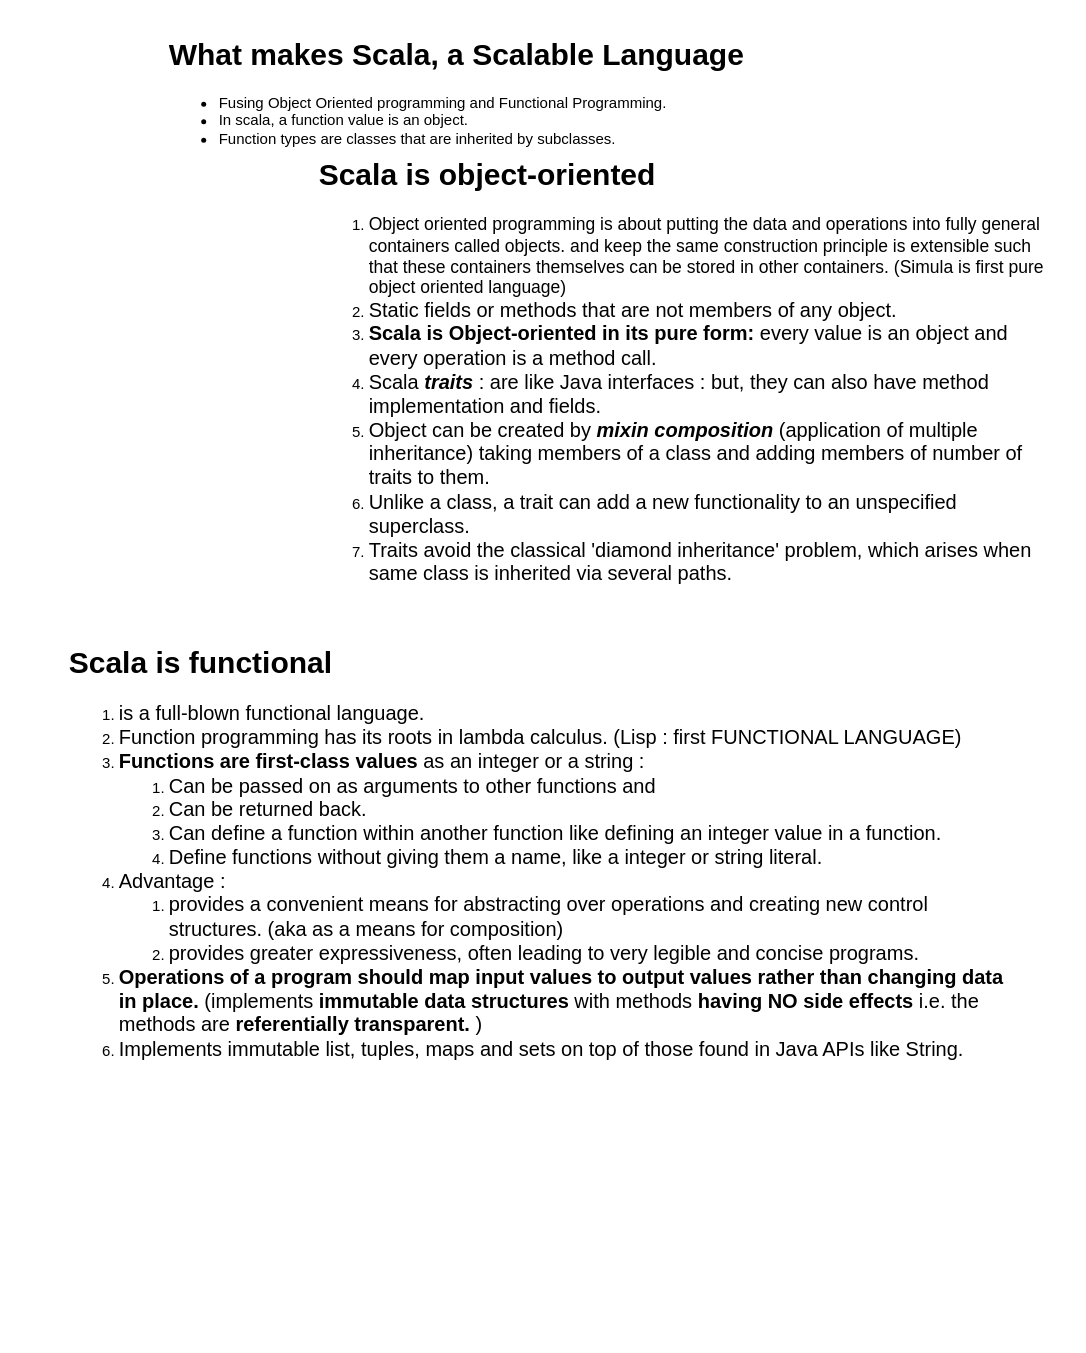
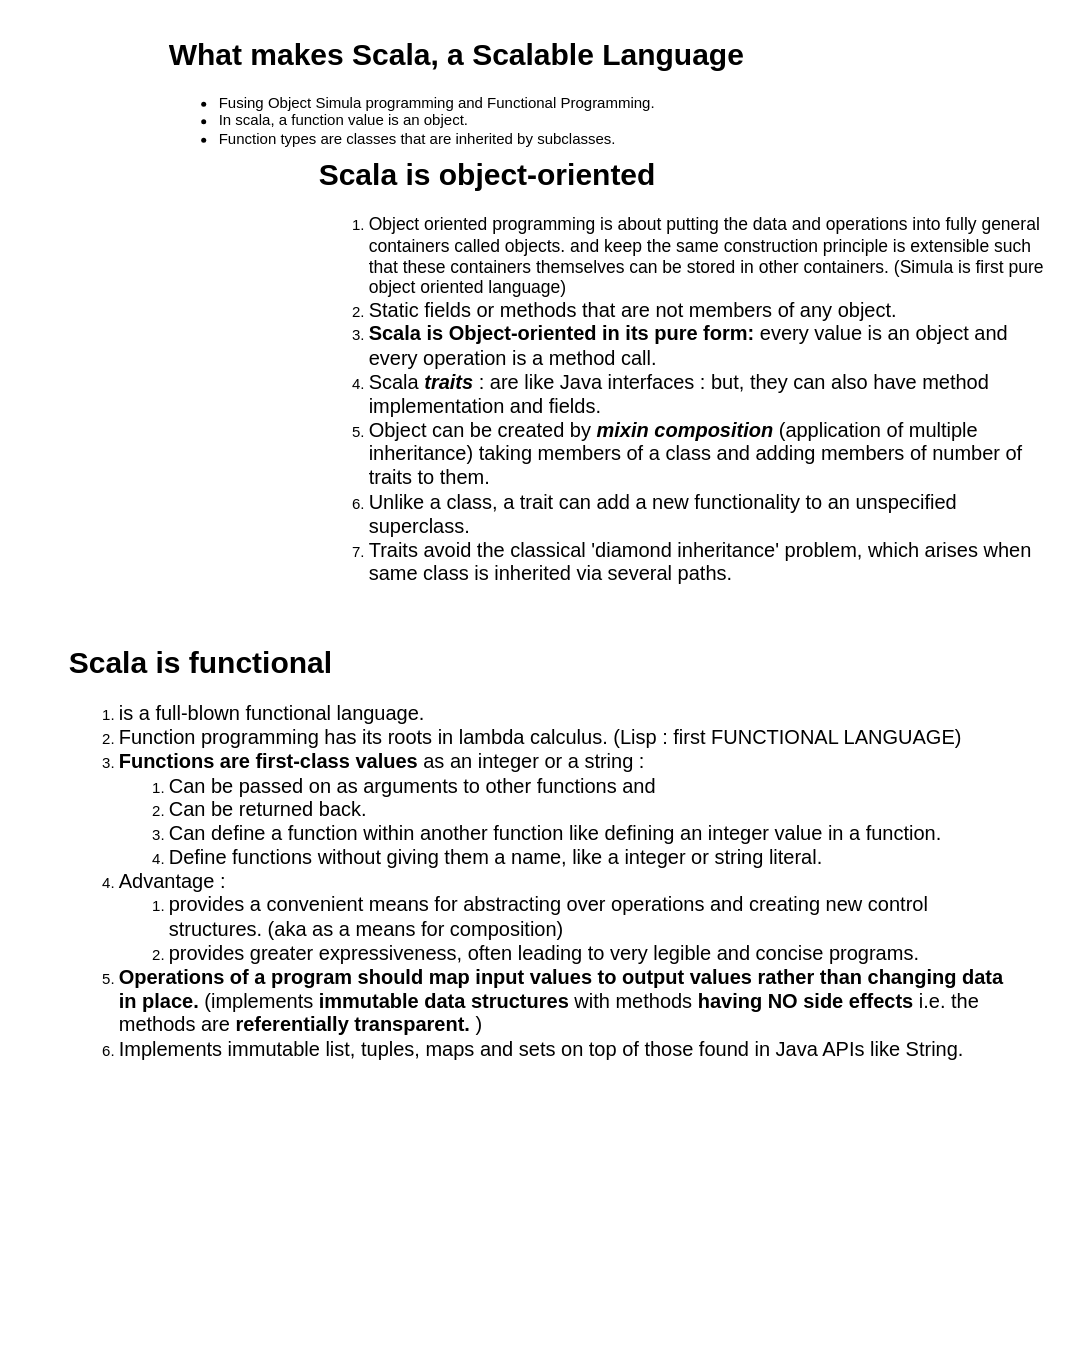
(404, 54) -> (394, 54)
